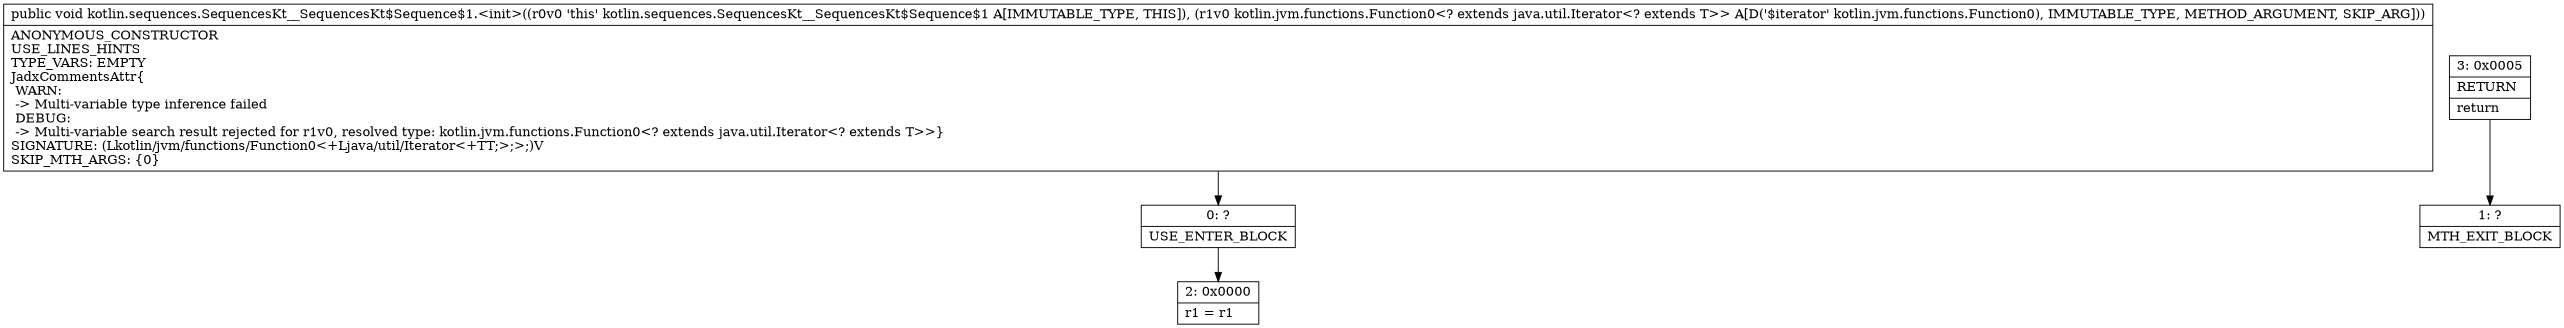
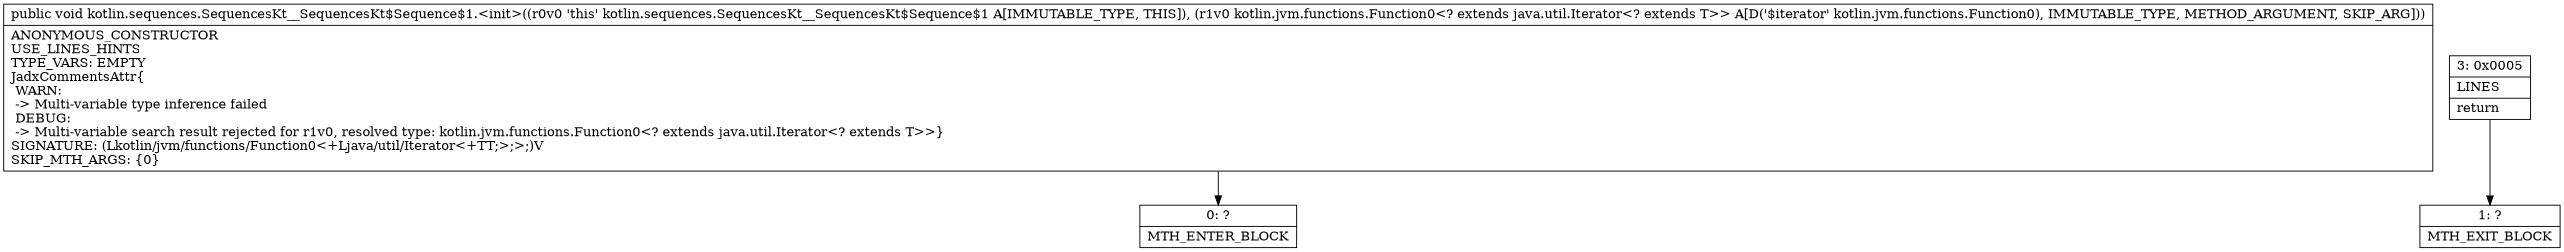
(2487, 87) -> (2478, 87)
(1218, 237) -> (1218, 237)
(1218, 303) -> none
